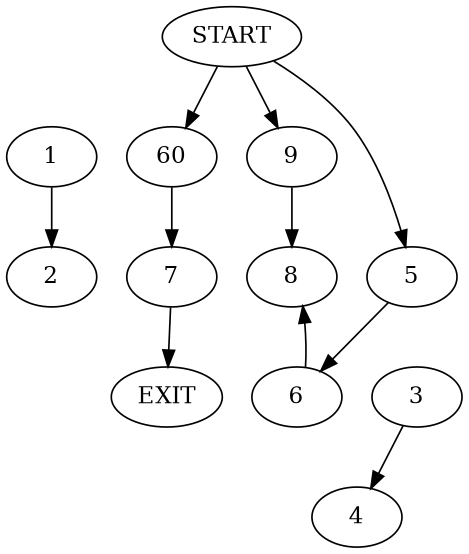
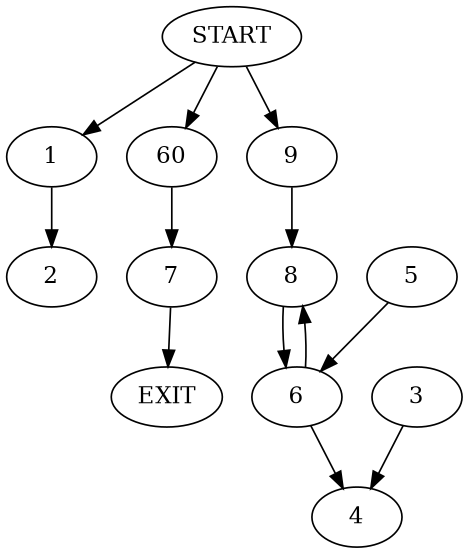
(356, 132) -> (146, 94)
none -> (283, 329)
none -> (323, 450)
